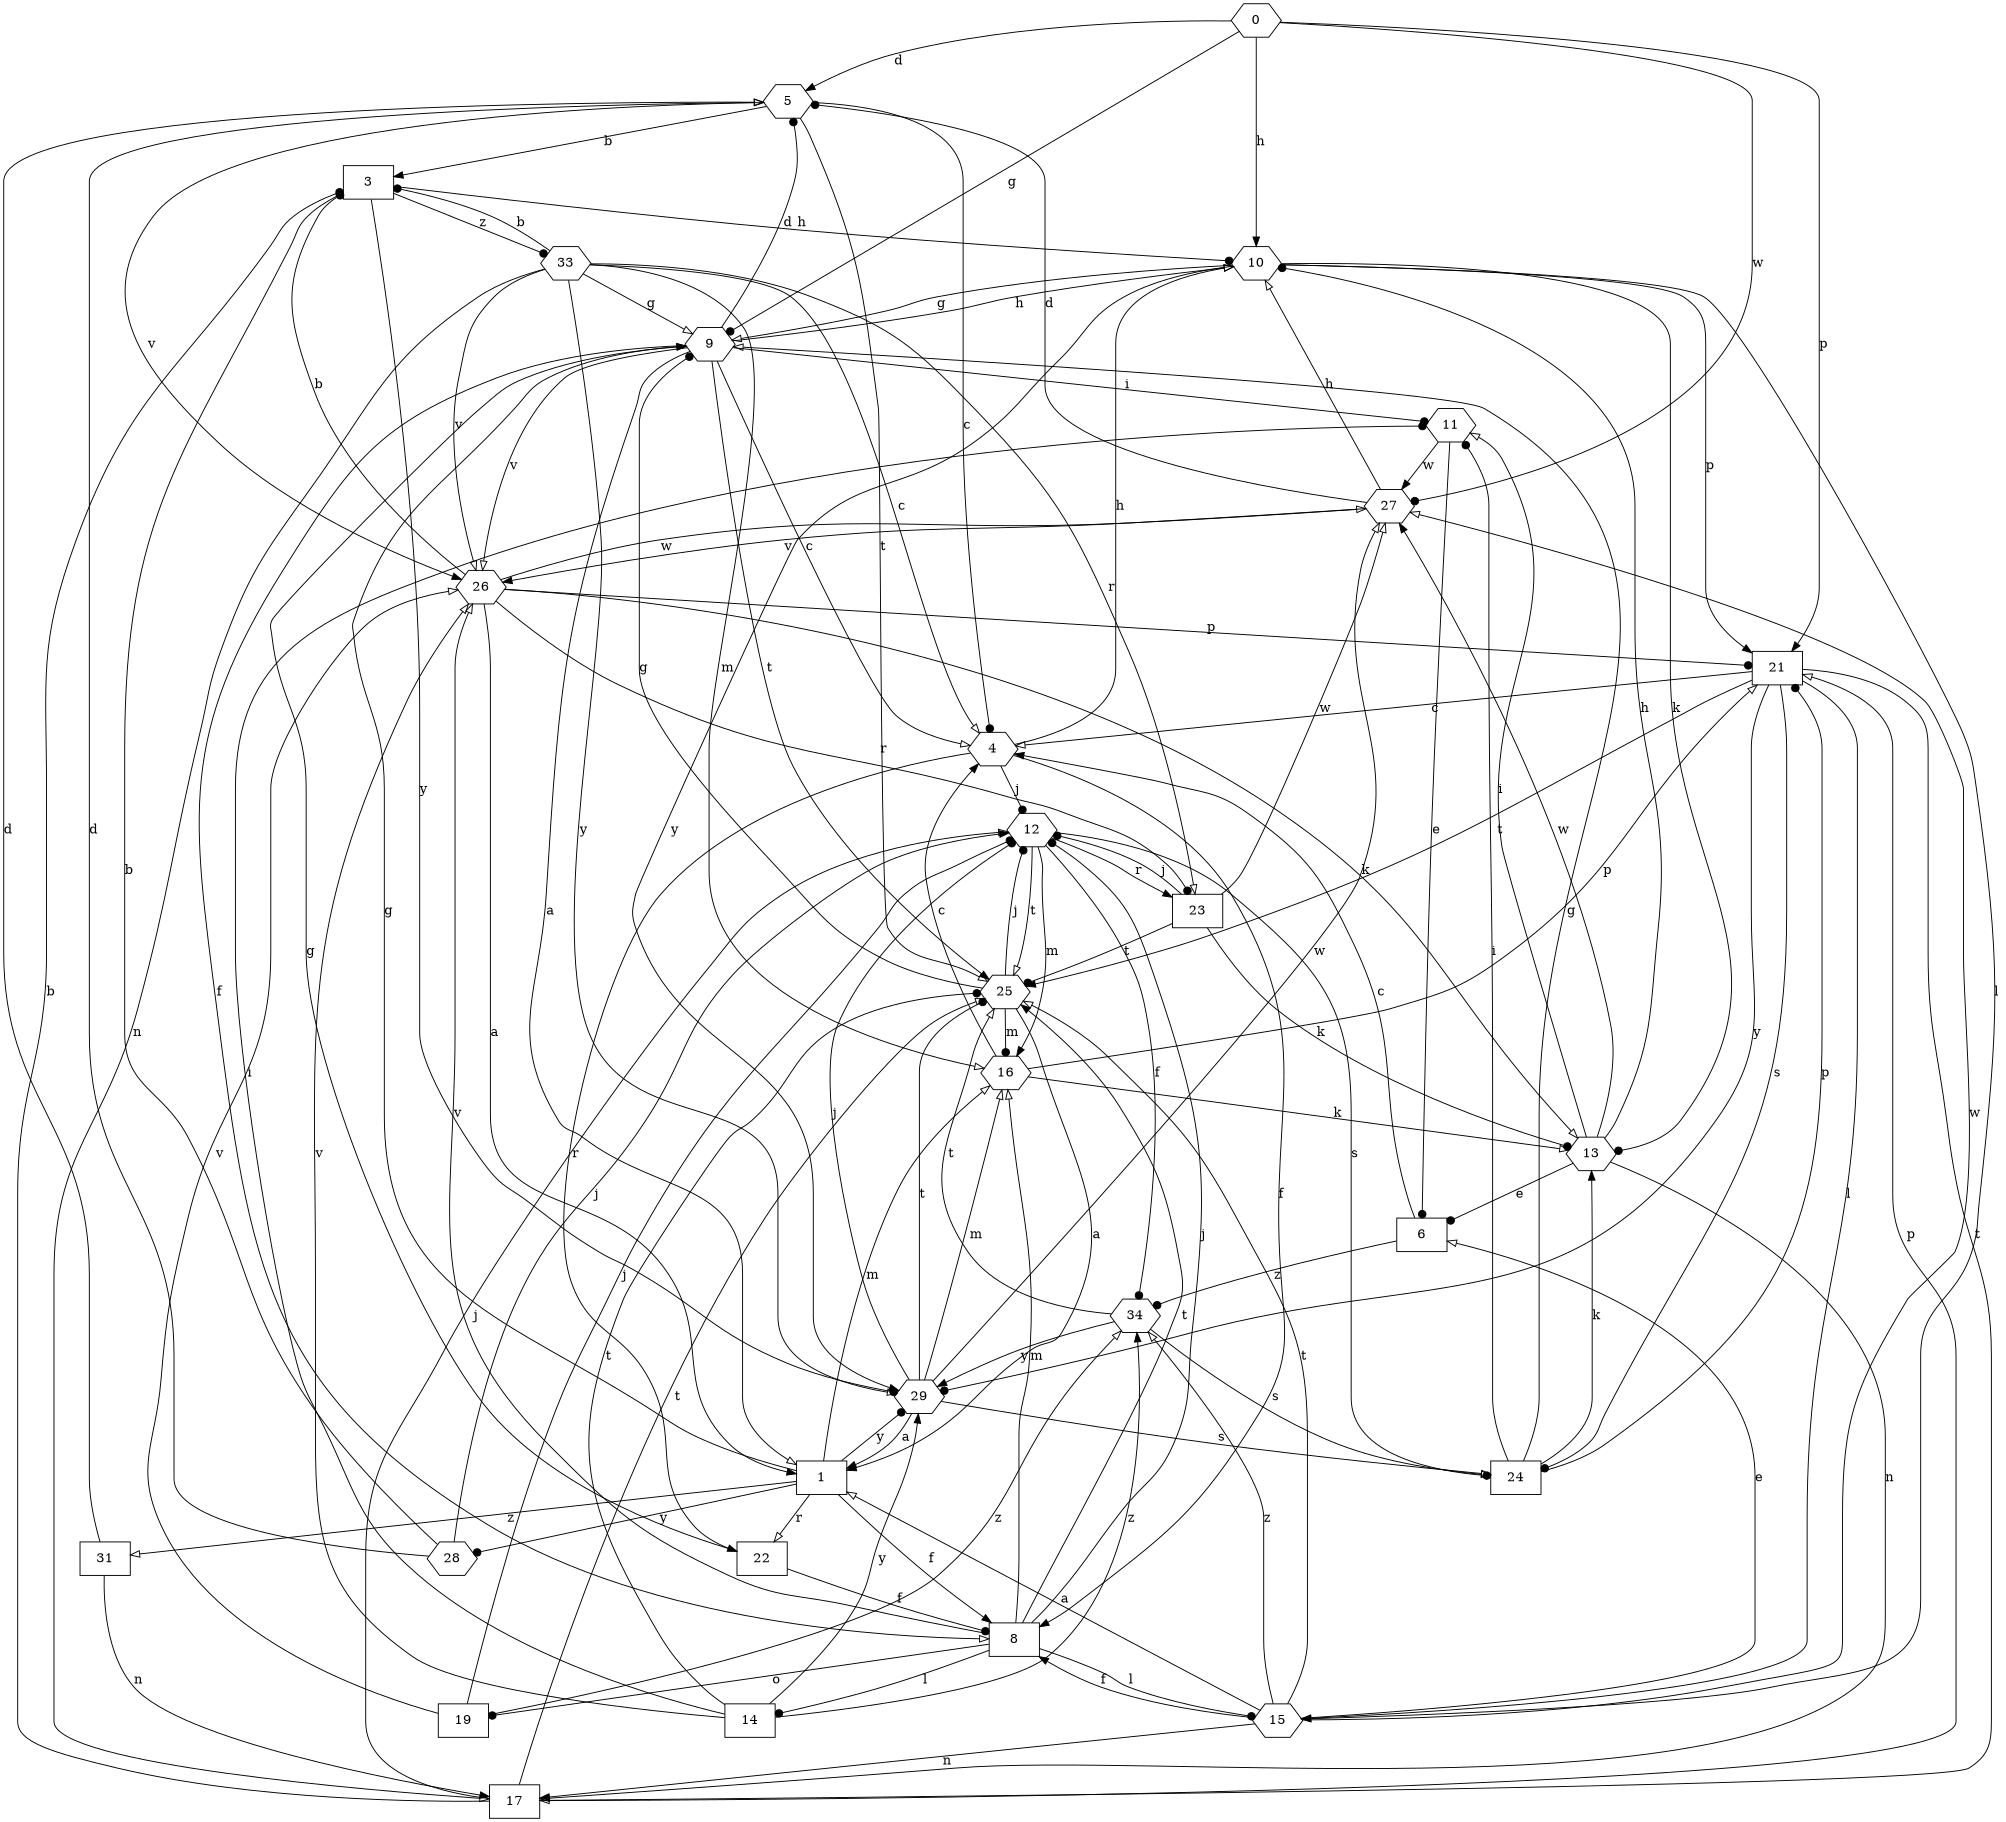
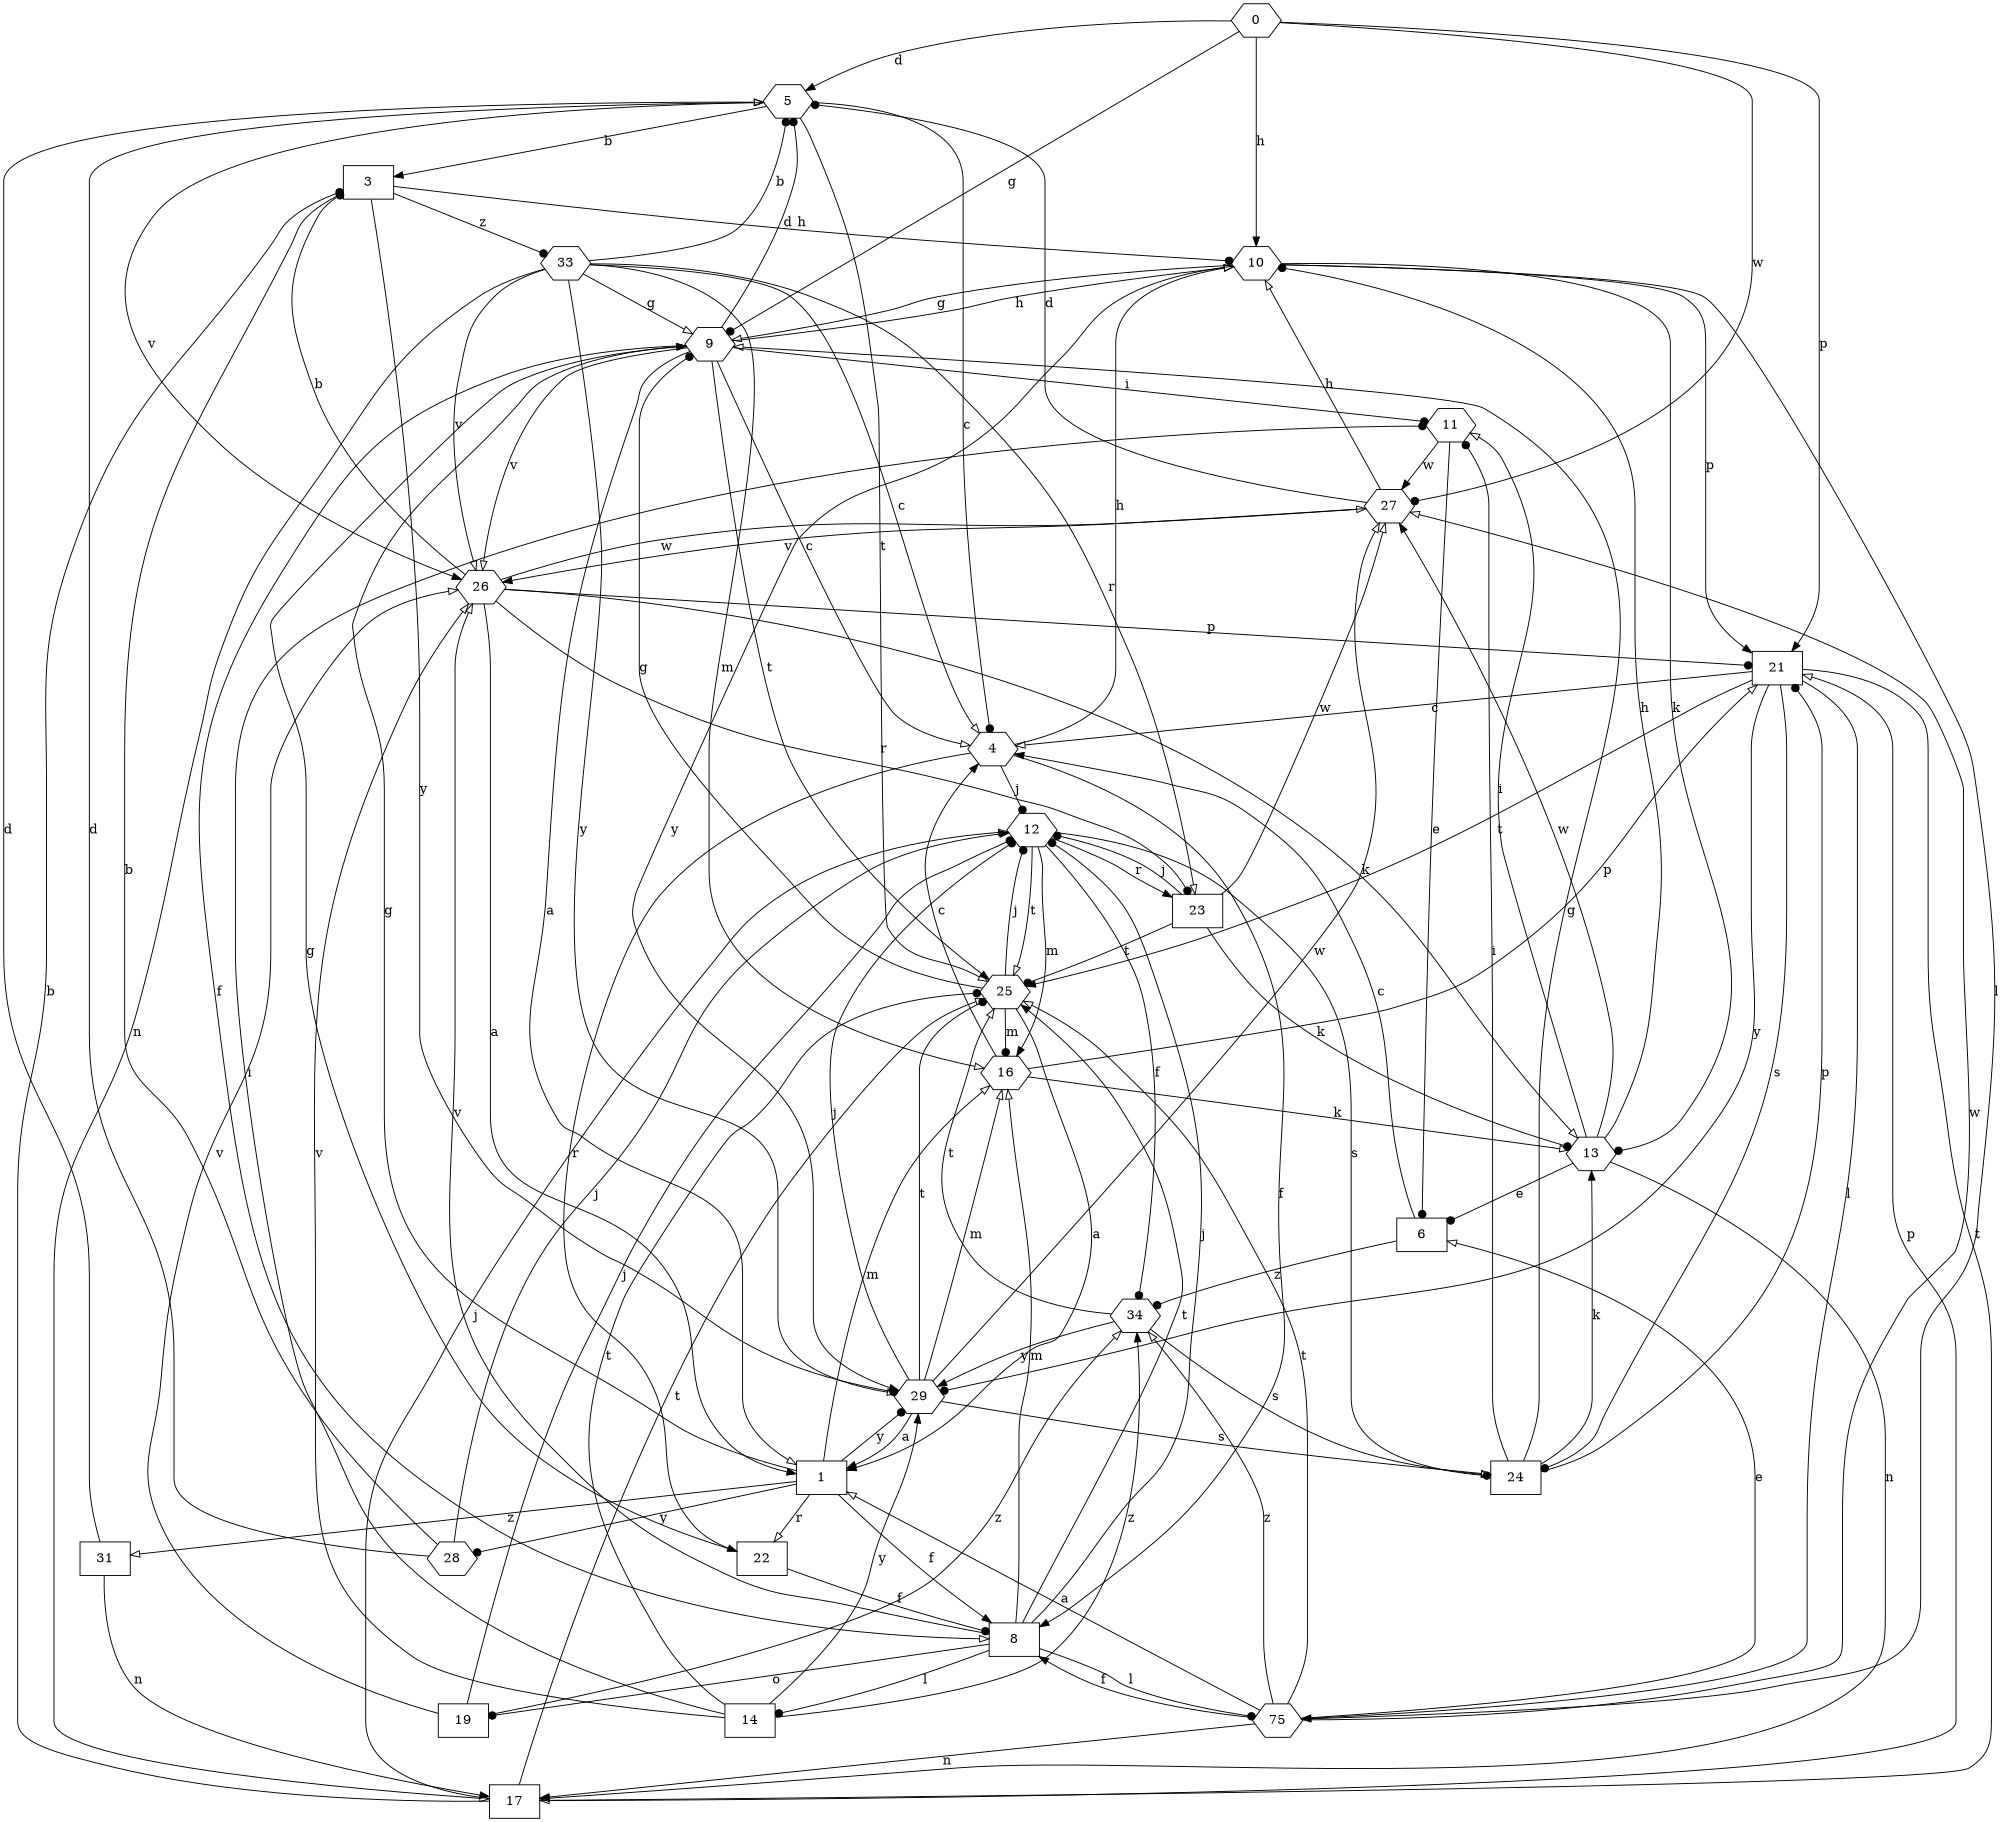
(479, 211) -> (721, 238)
(1278, 1721) -> (1278, 1721)
